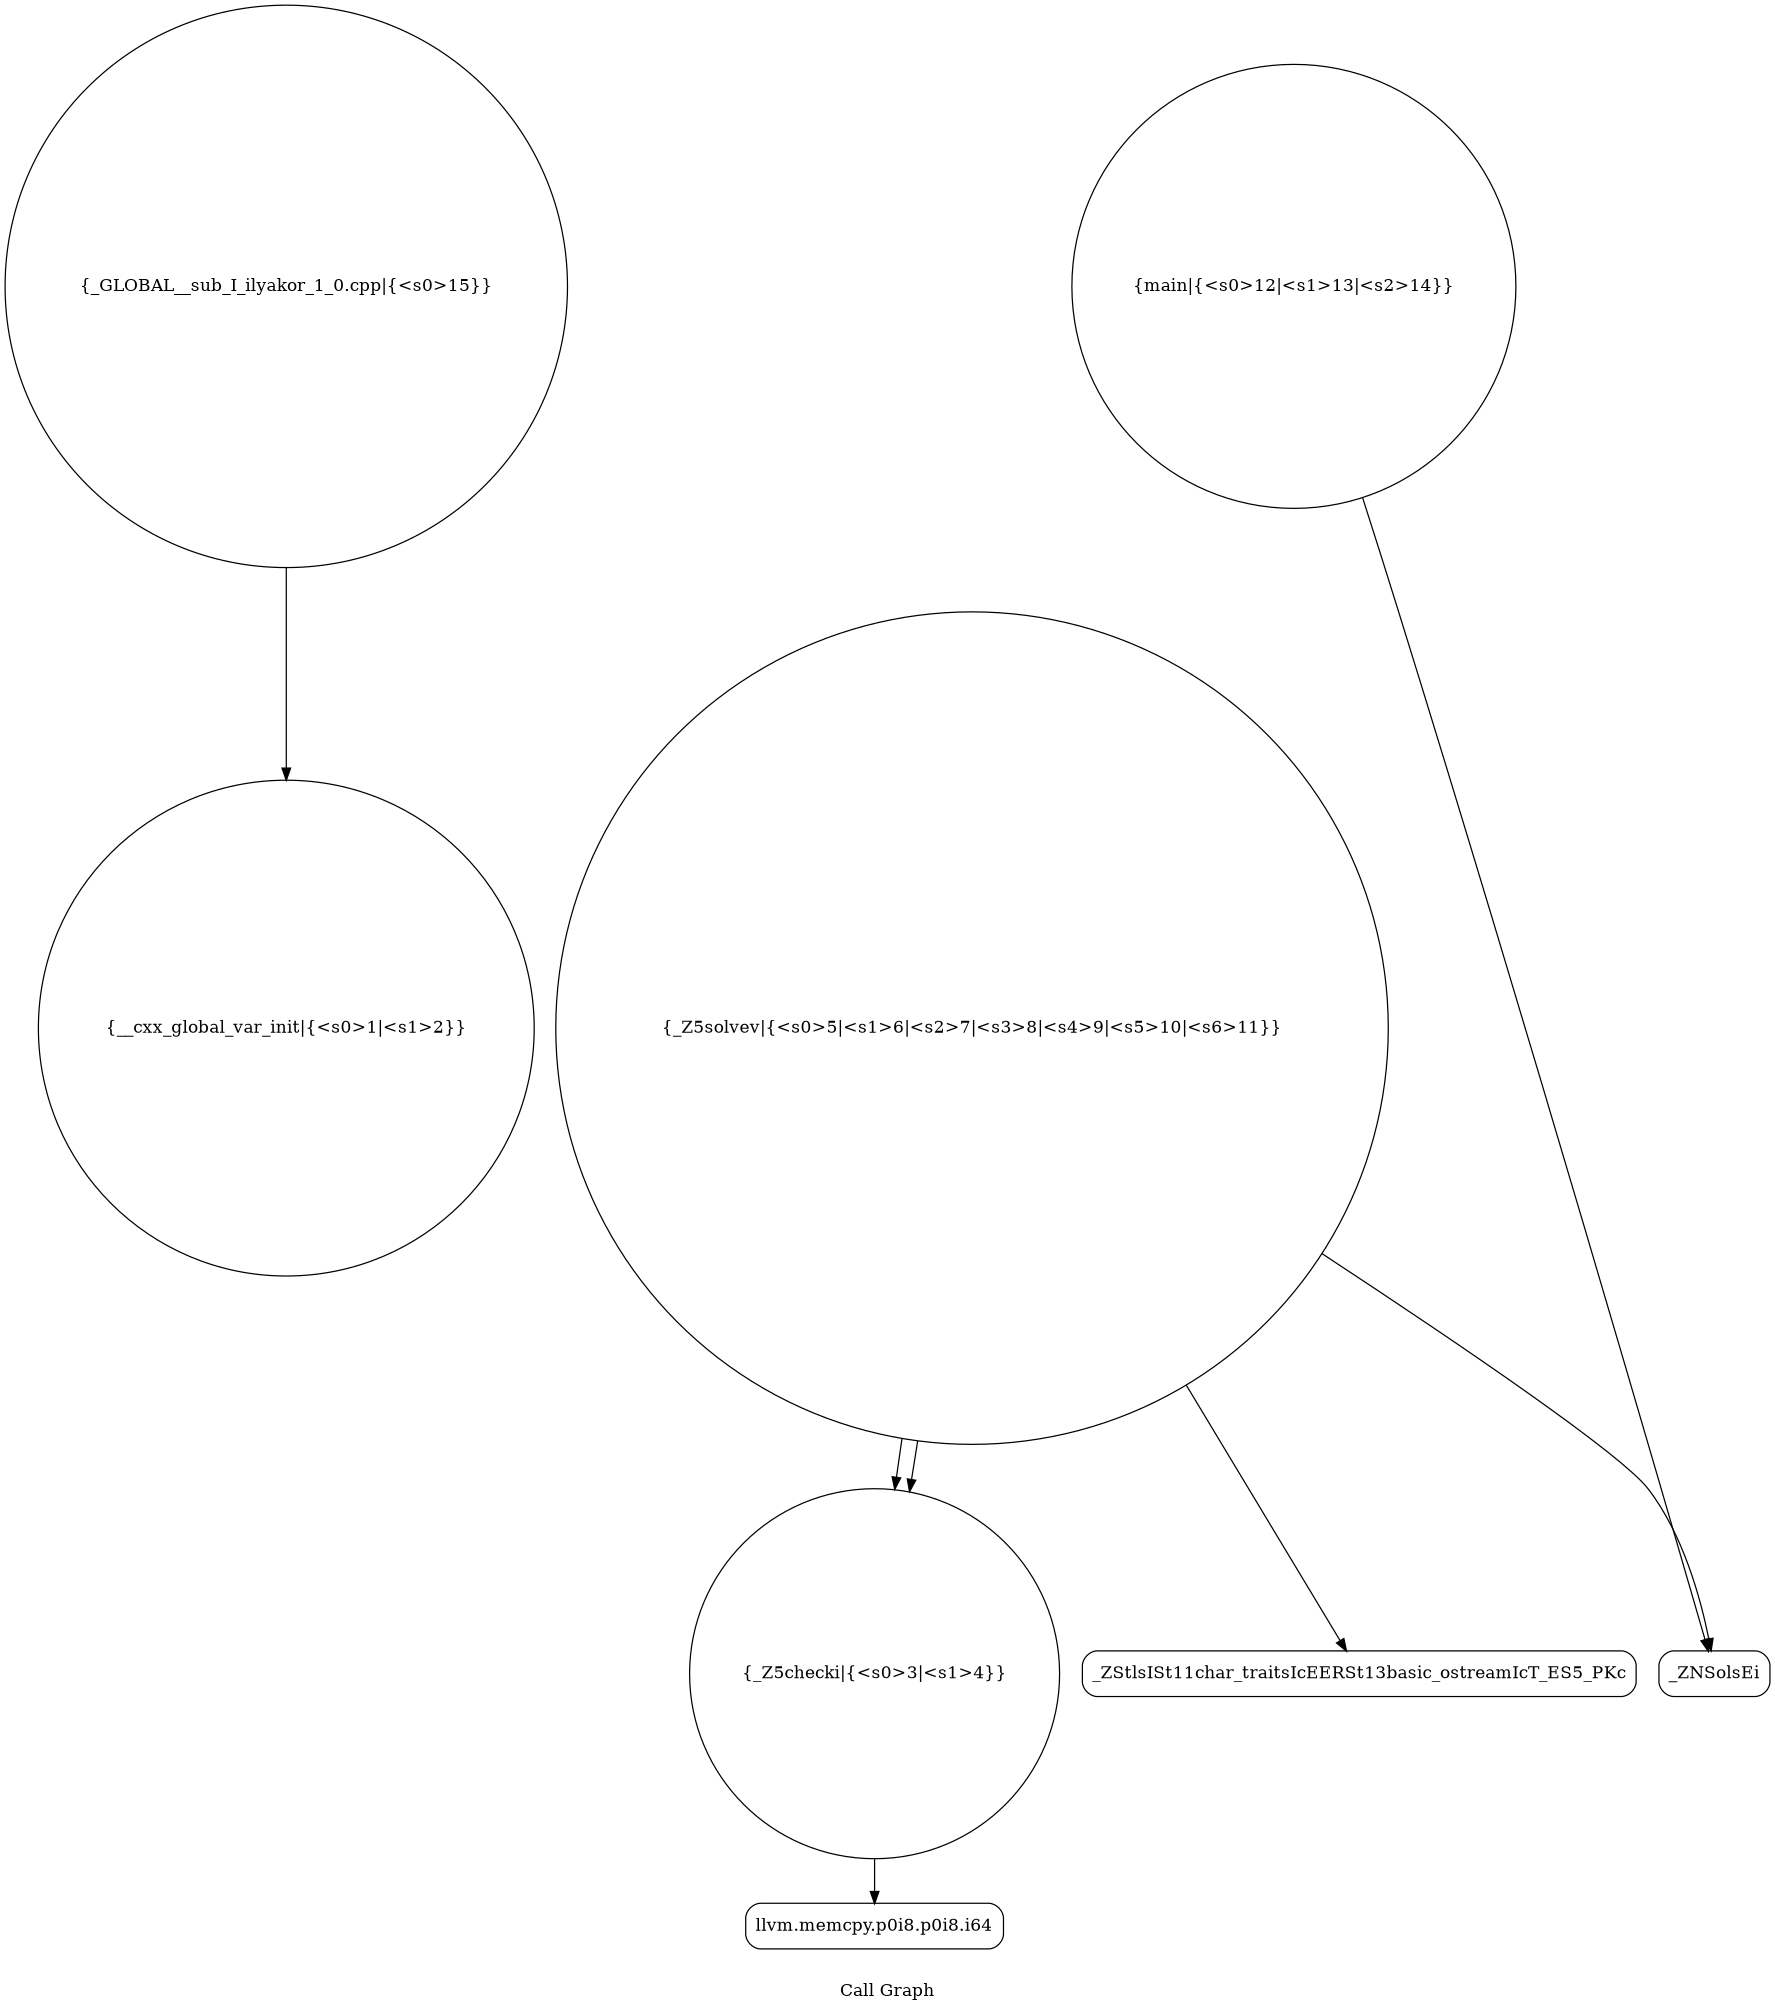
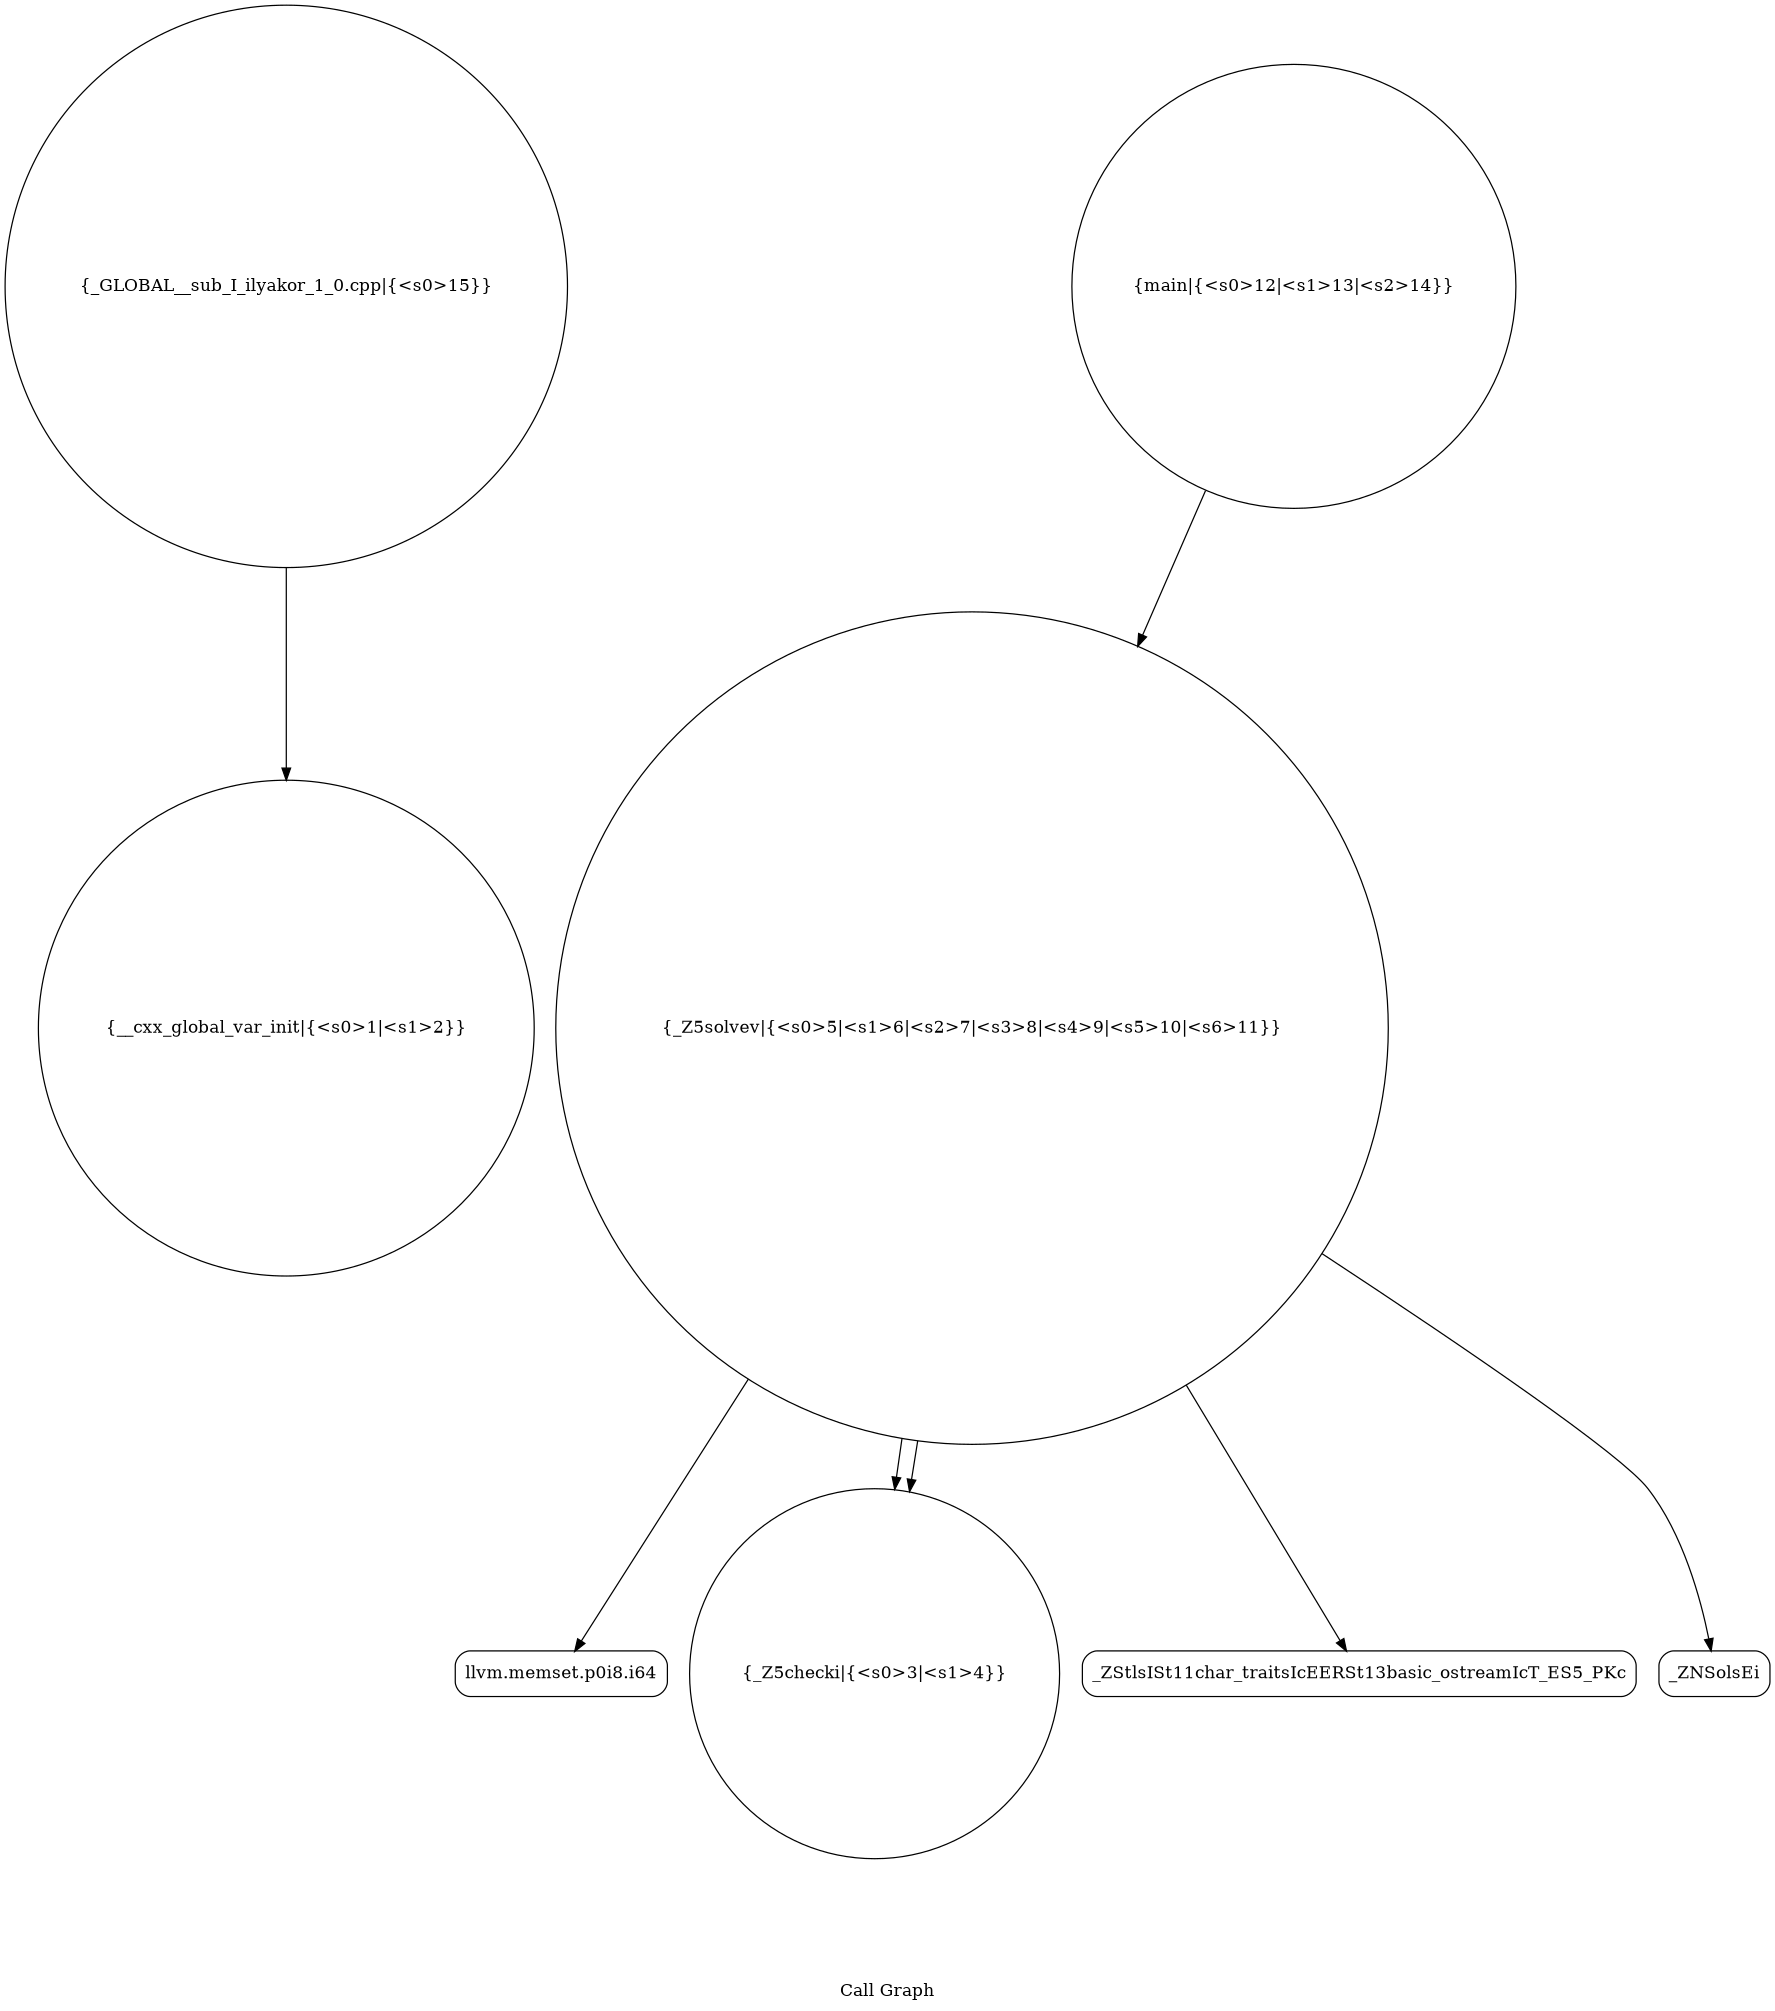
(1537, 1068) -> (1174, 563)
none -> (561, 1674)
(875, 1926) -> none
